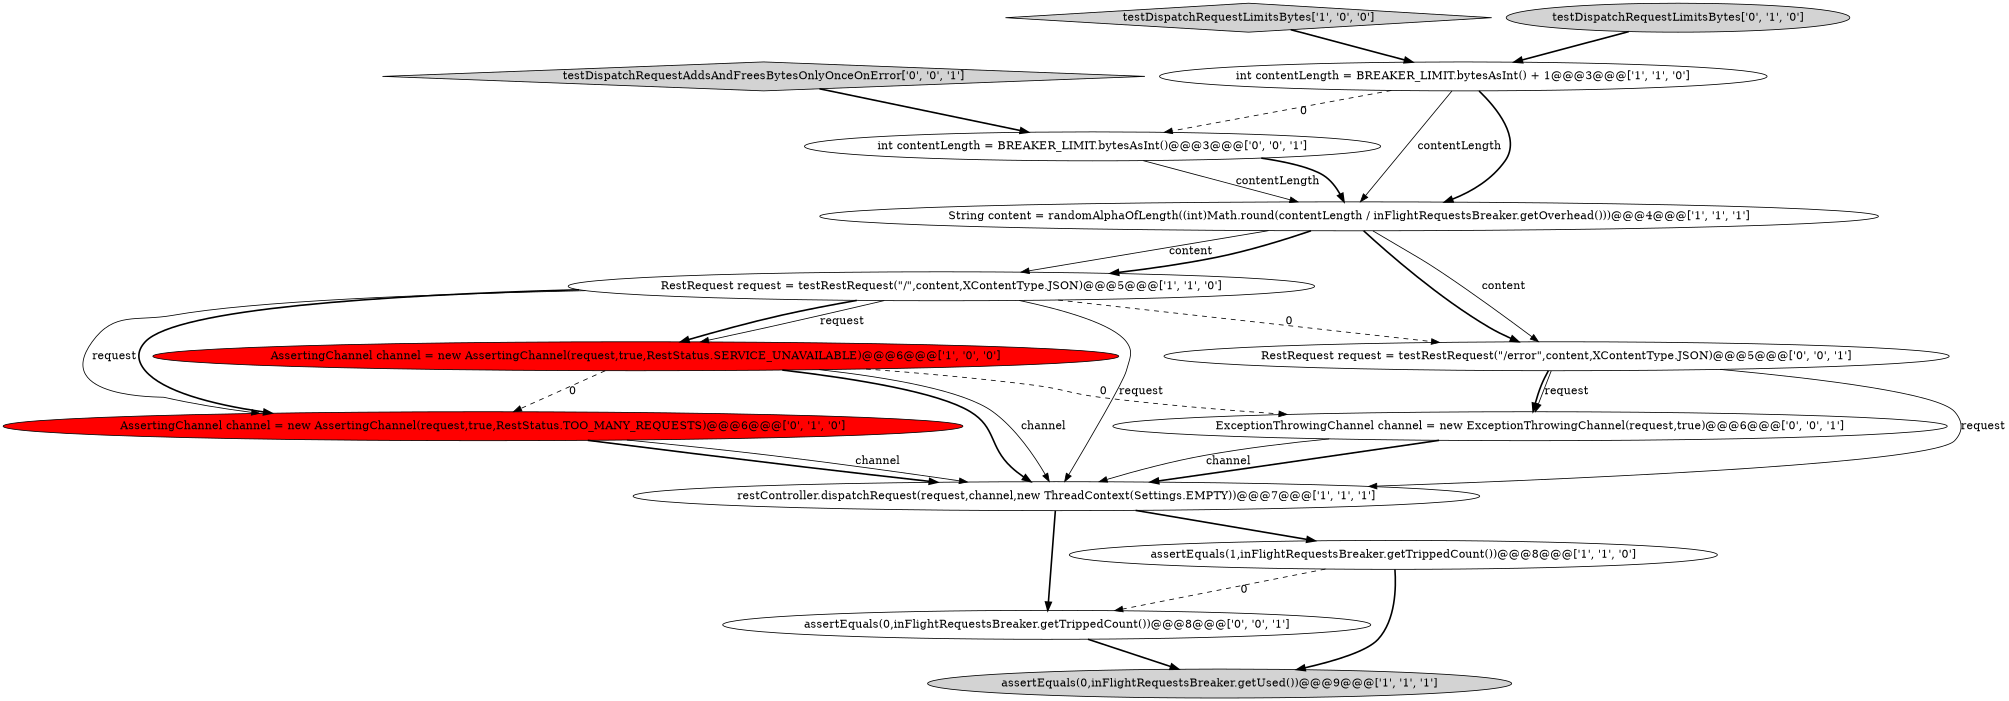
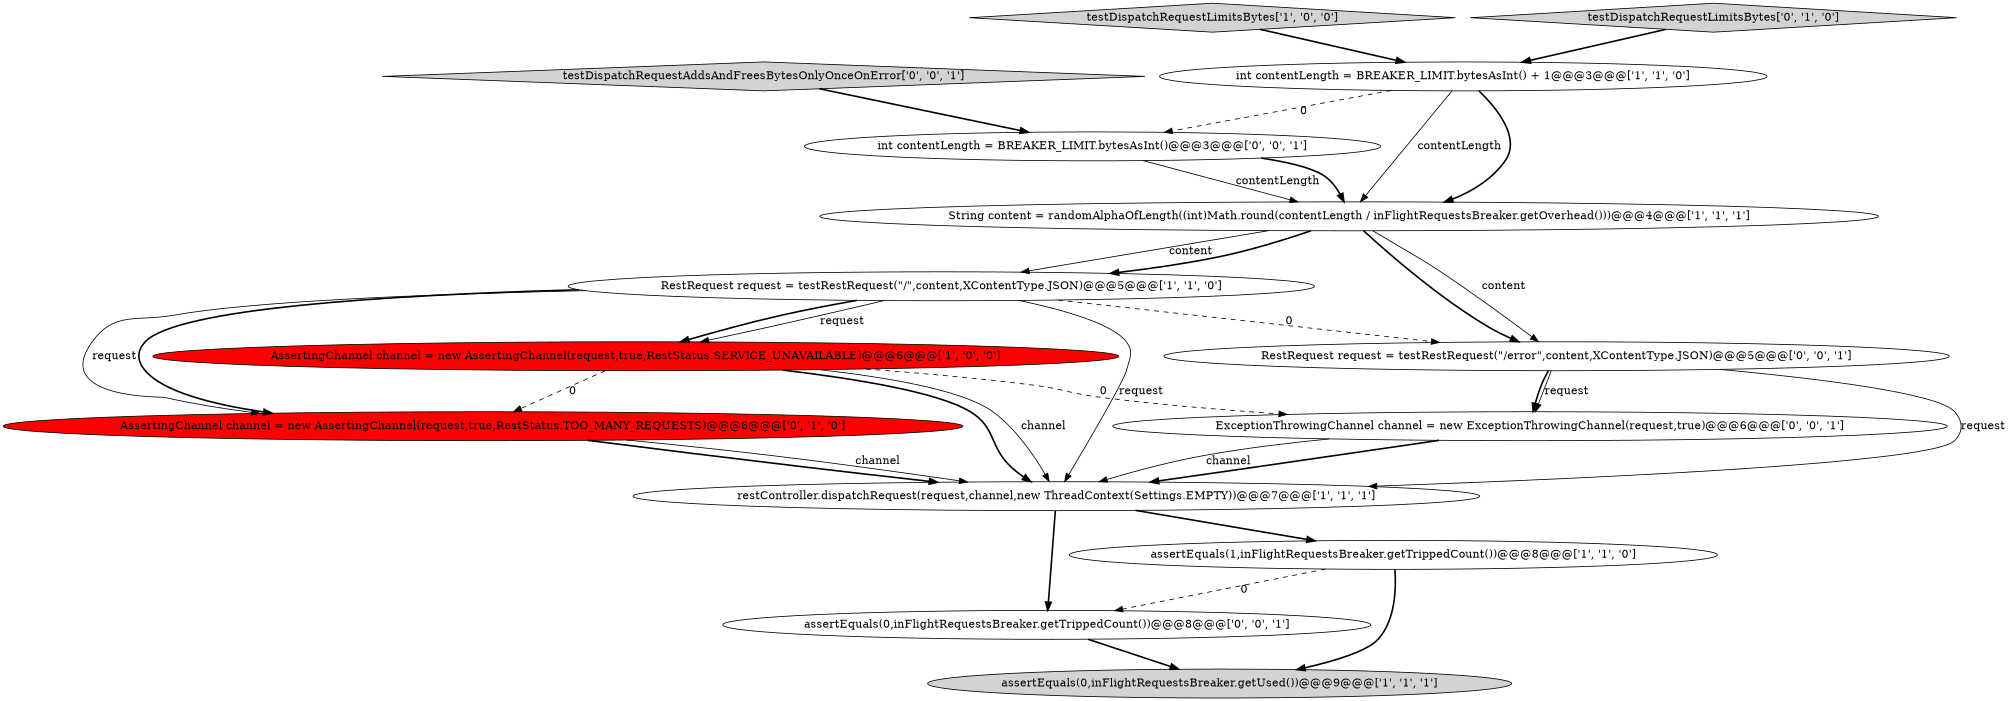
(1678, 18) -> (1713, 18)
